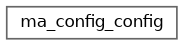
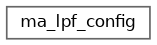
(92, 23) -> (78, 23)
